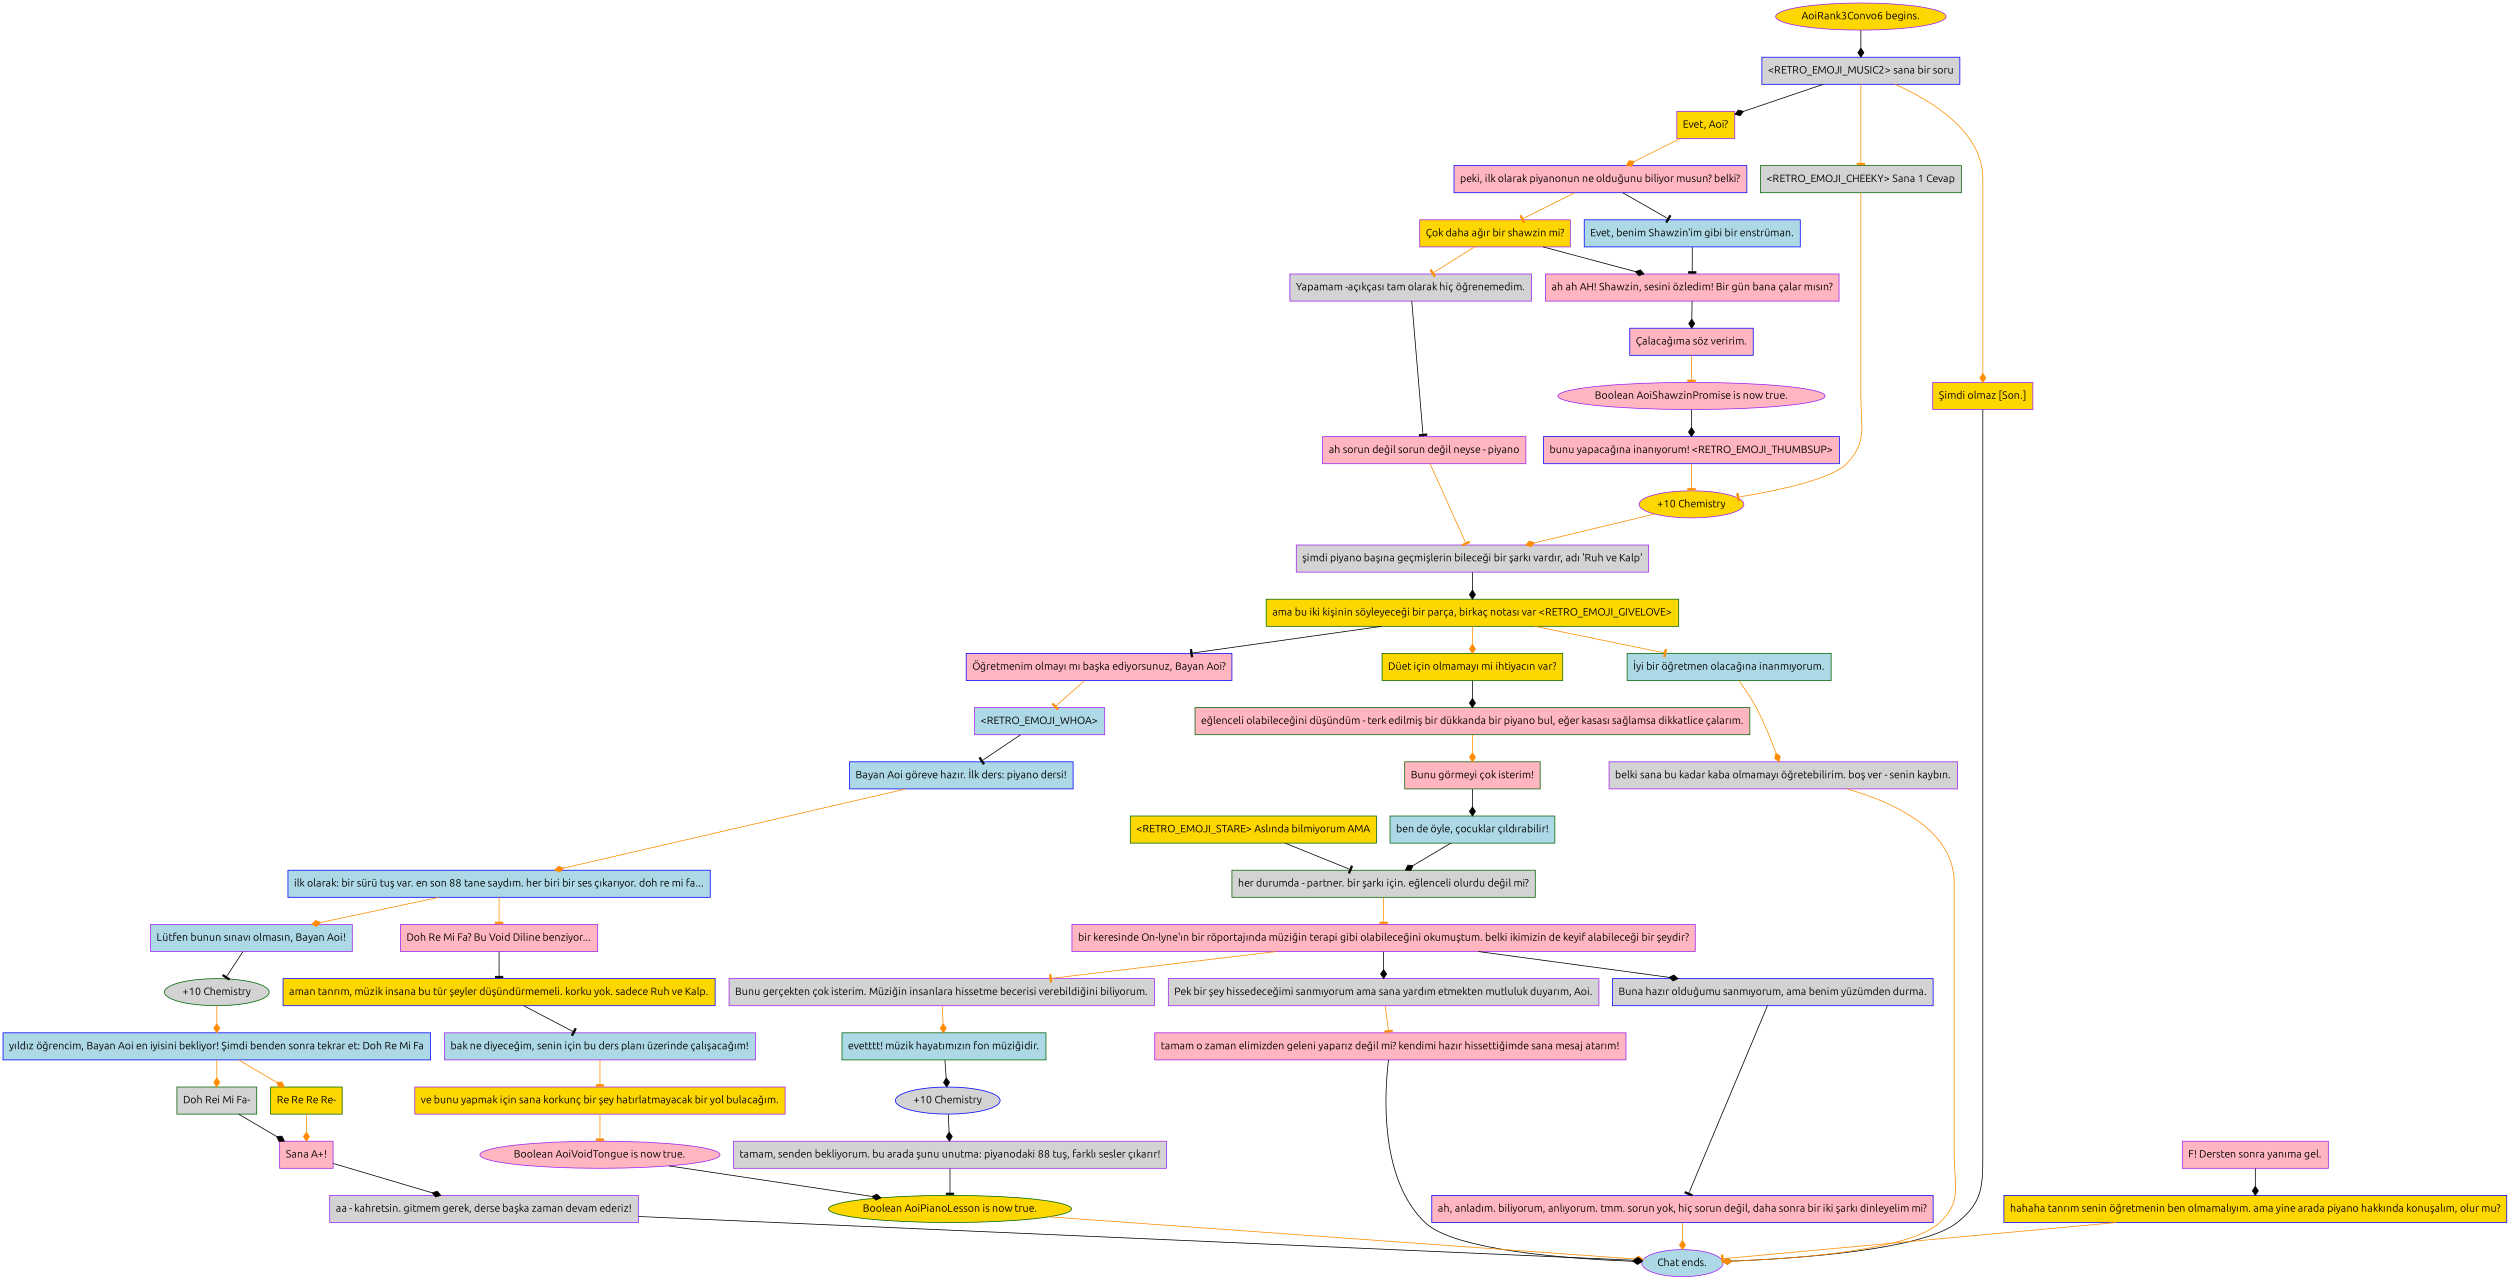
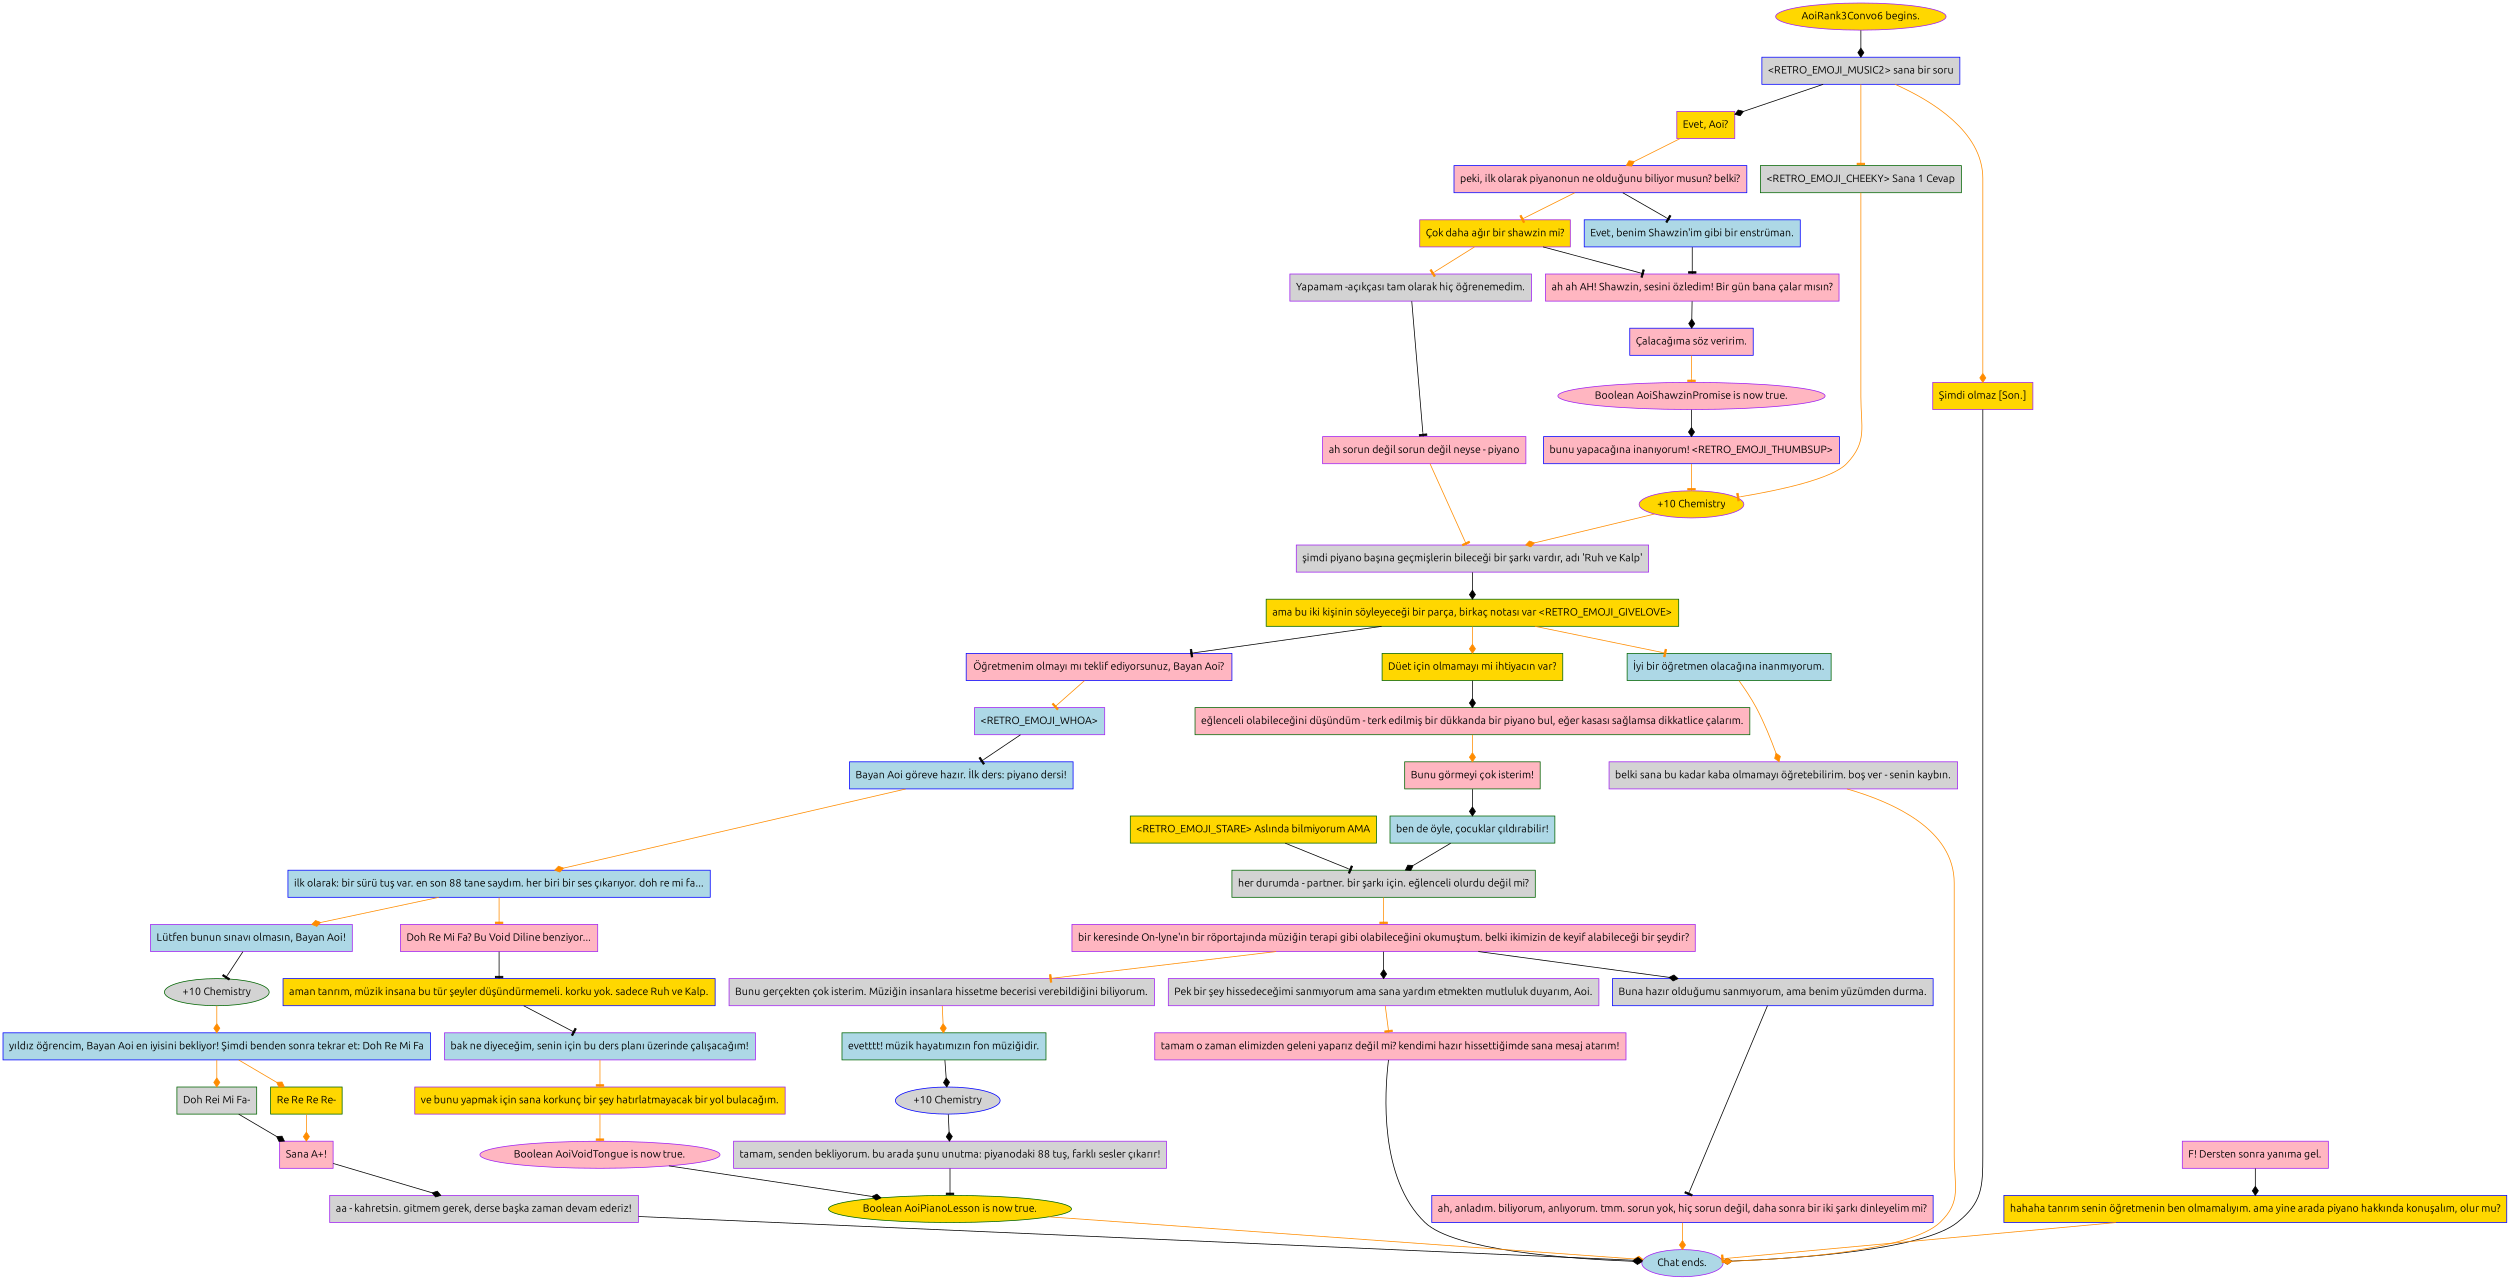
(1592, 260) -> (1592, 260)
(1099, 667) -> (1099, 667)
